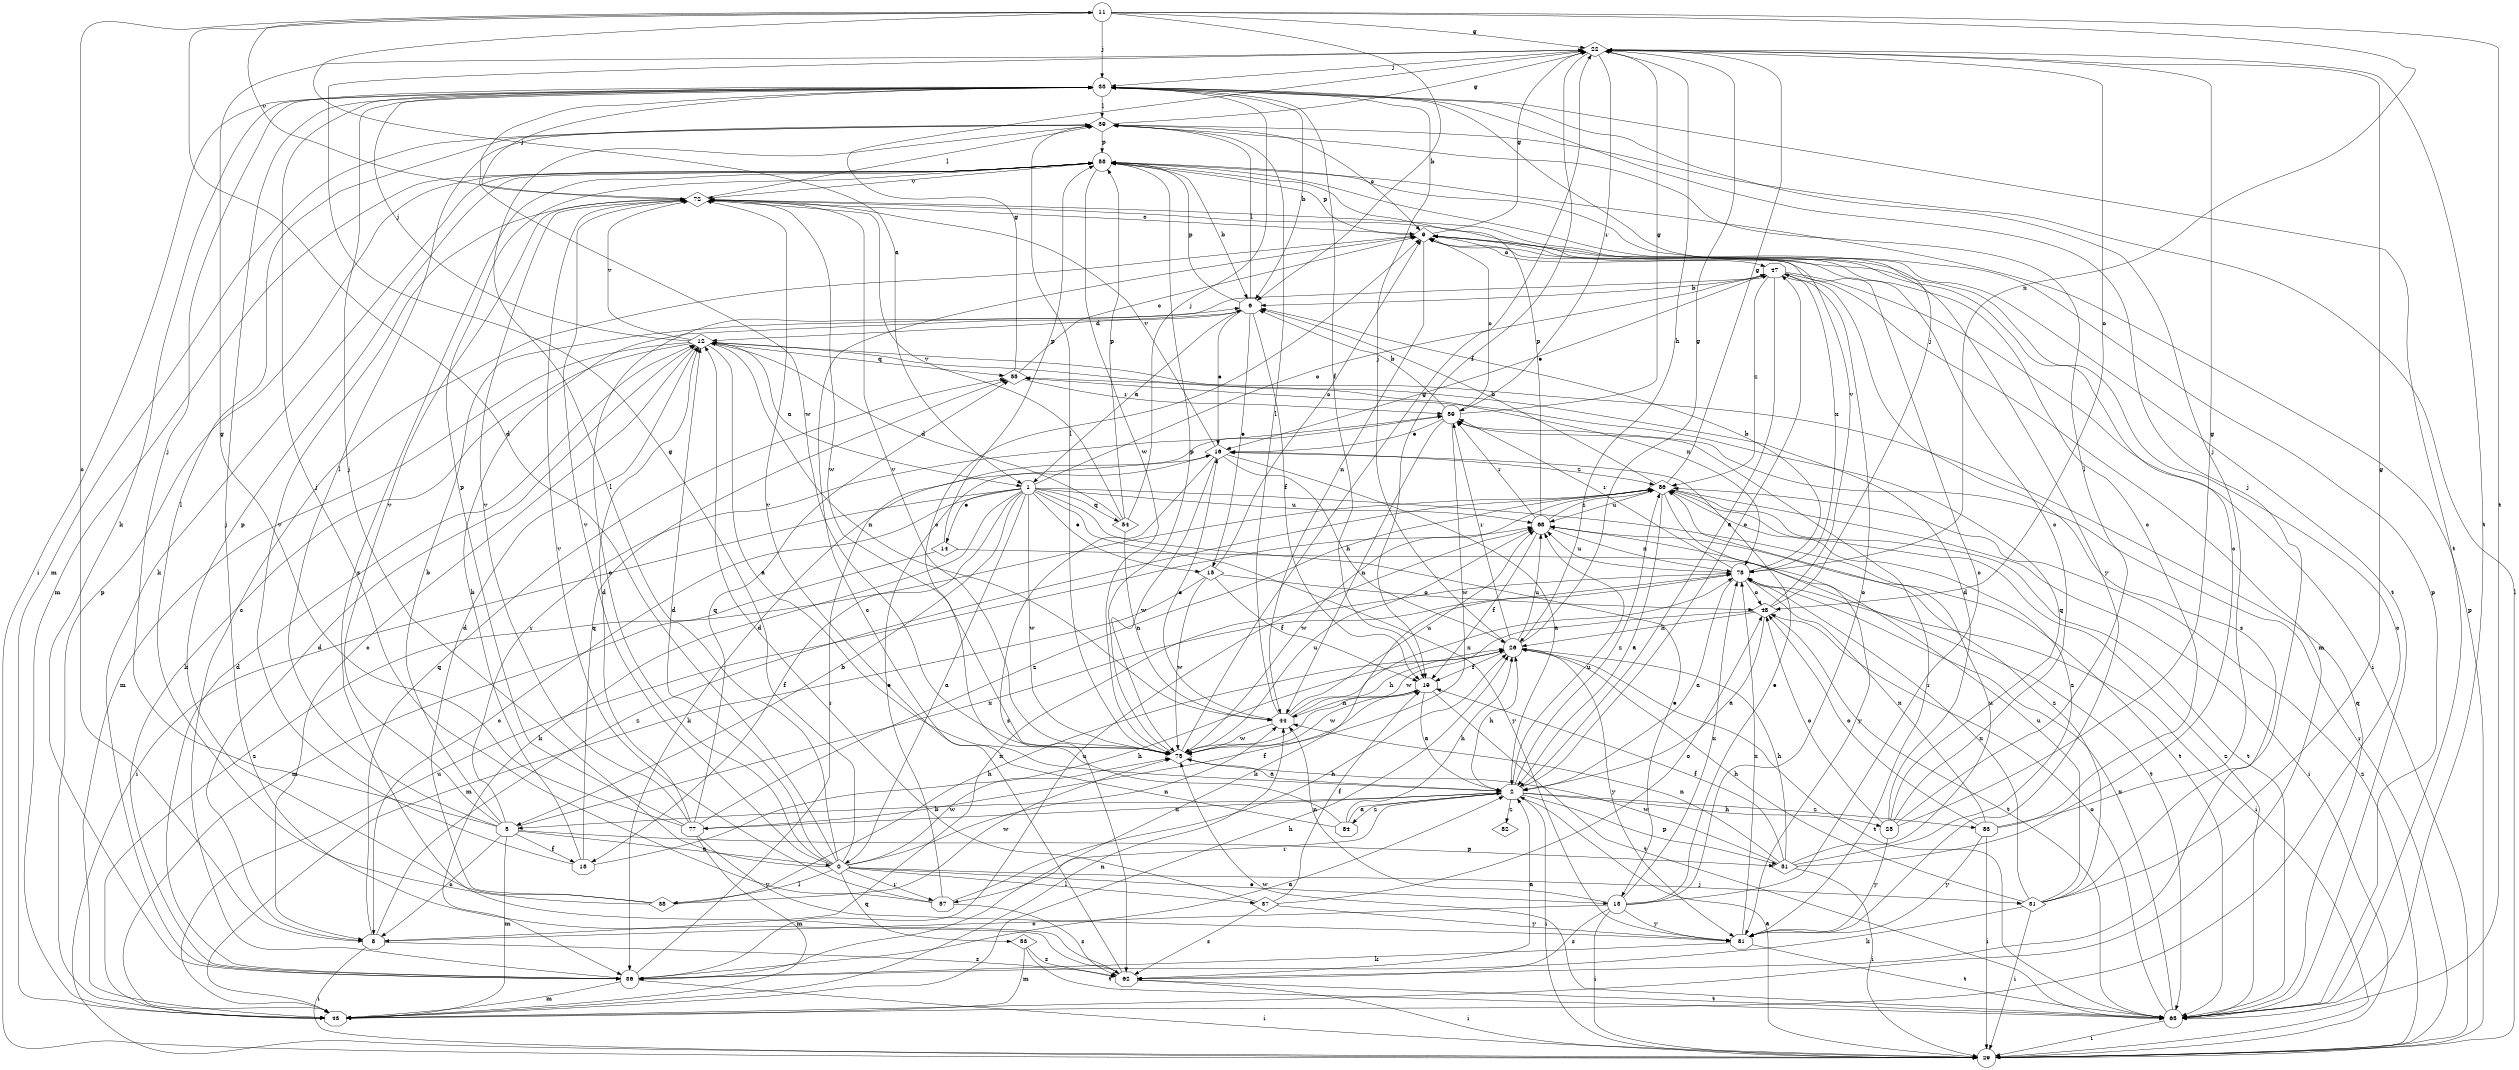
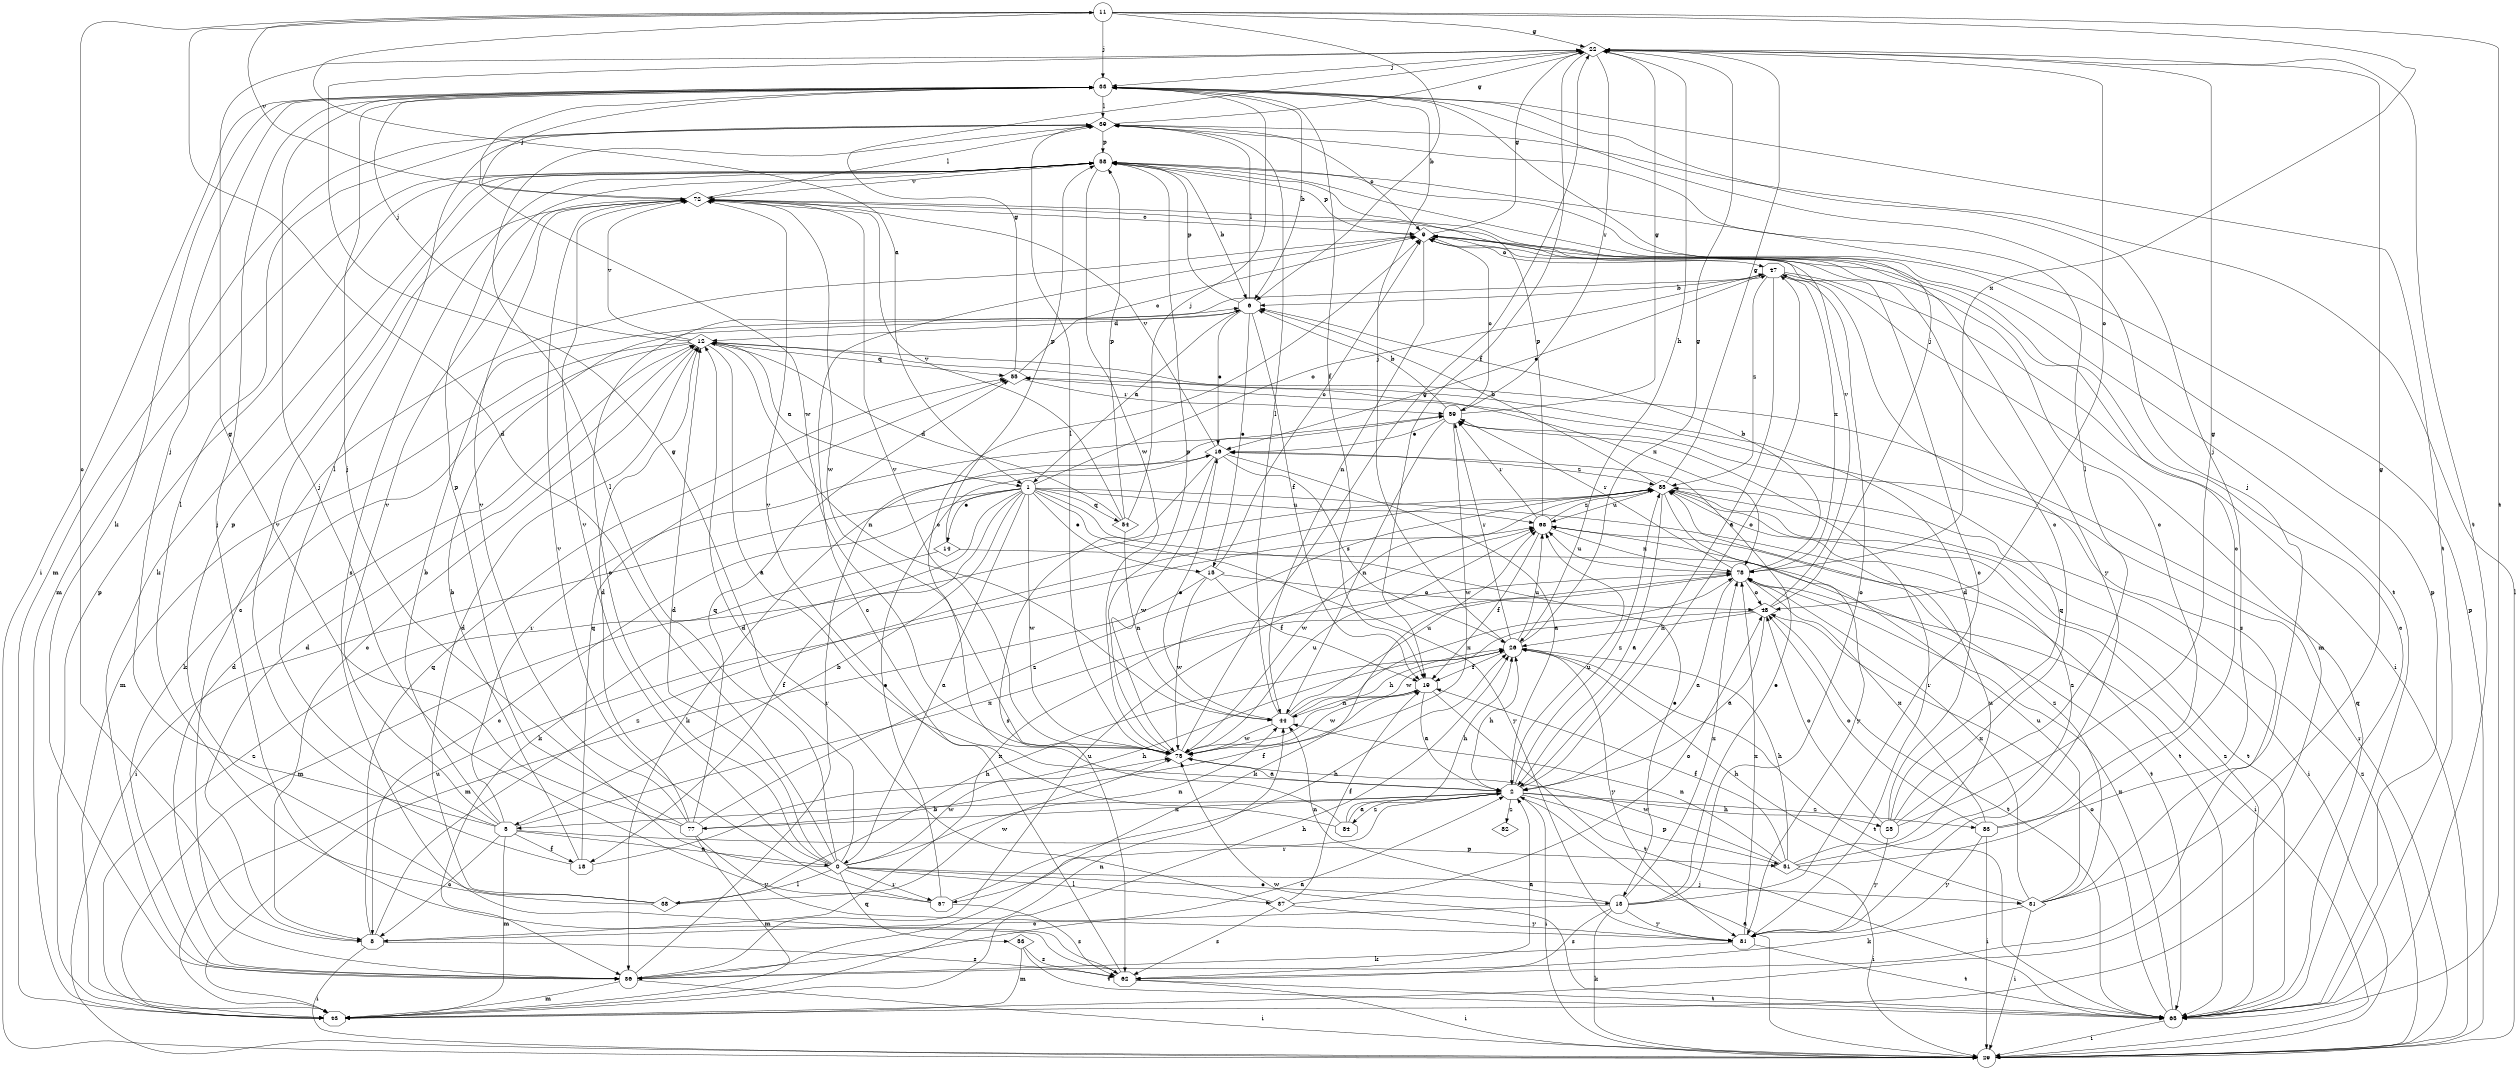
(1662, 488) -> (1662, 488)
(1348, 549) -> (1348, 549)
(1595, 979) -> (1596, 979)
